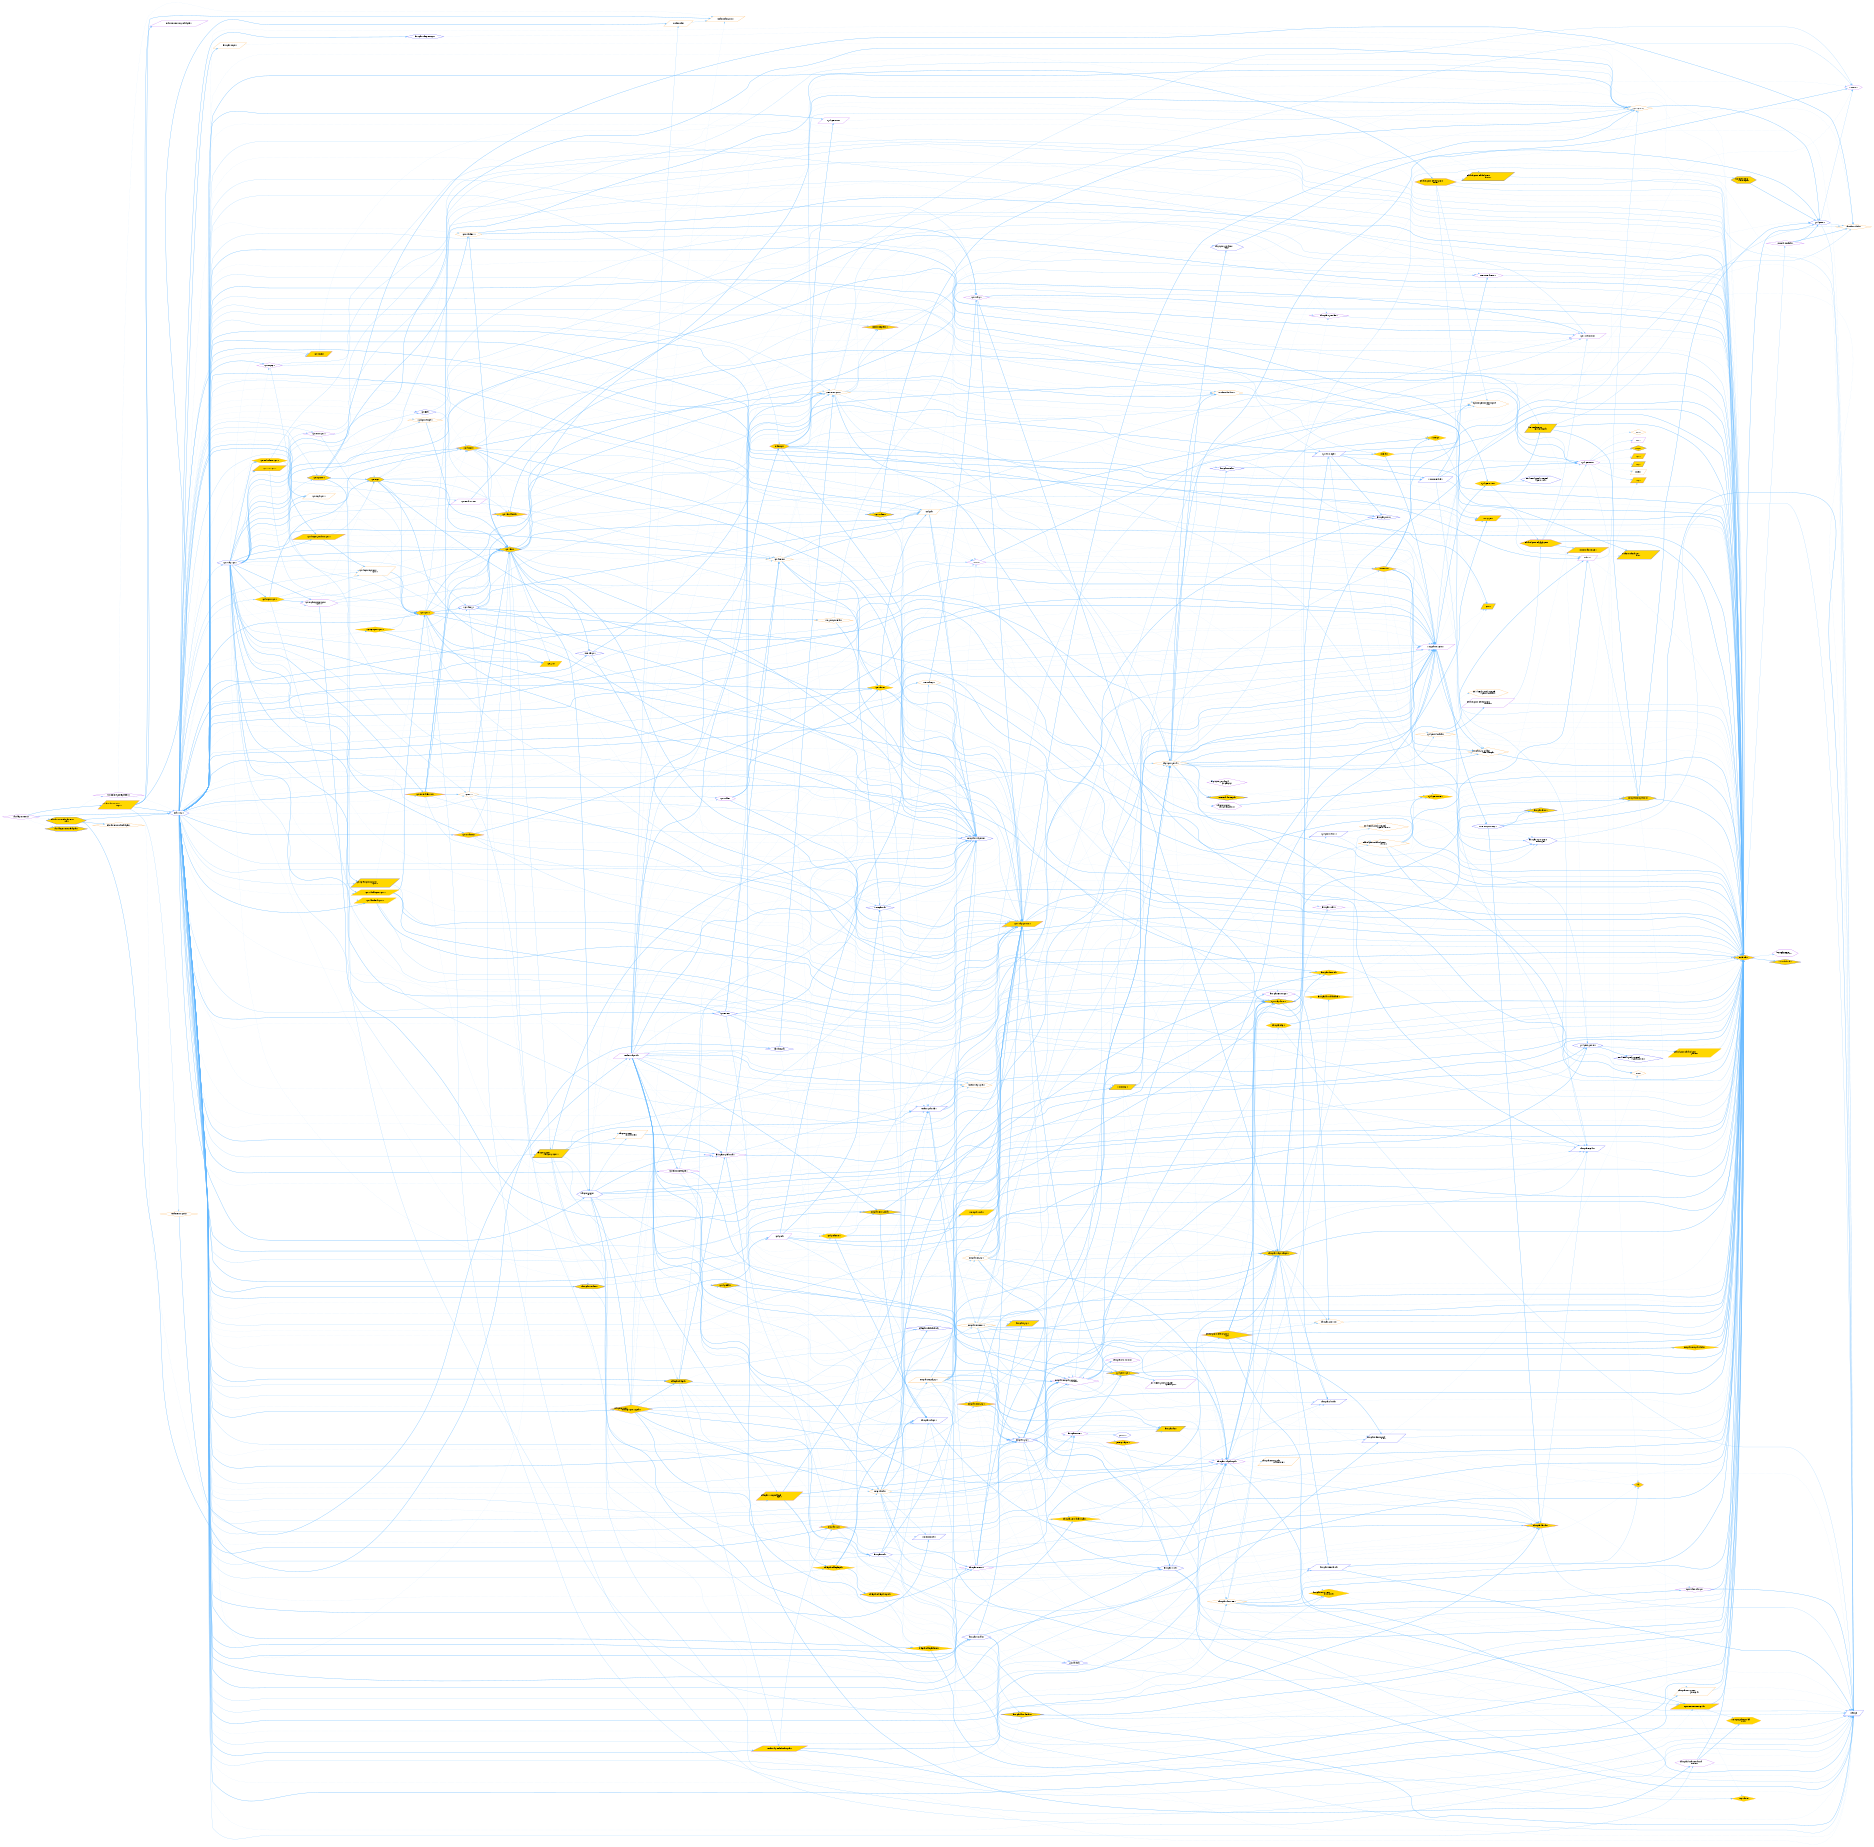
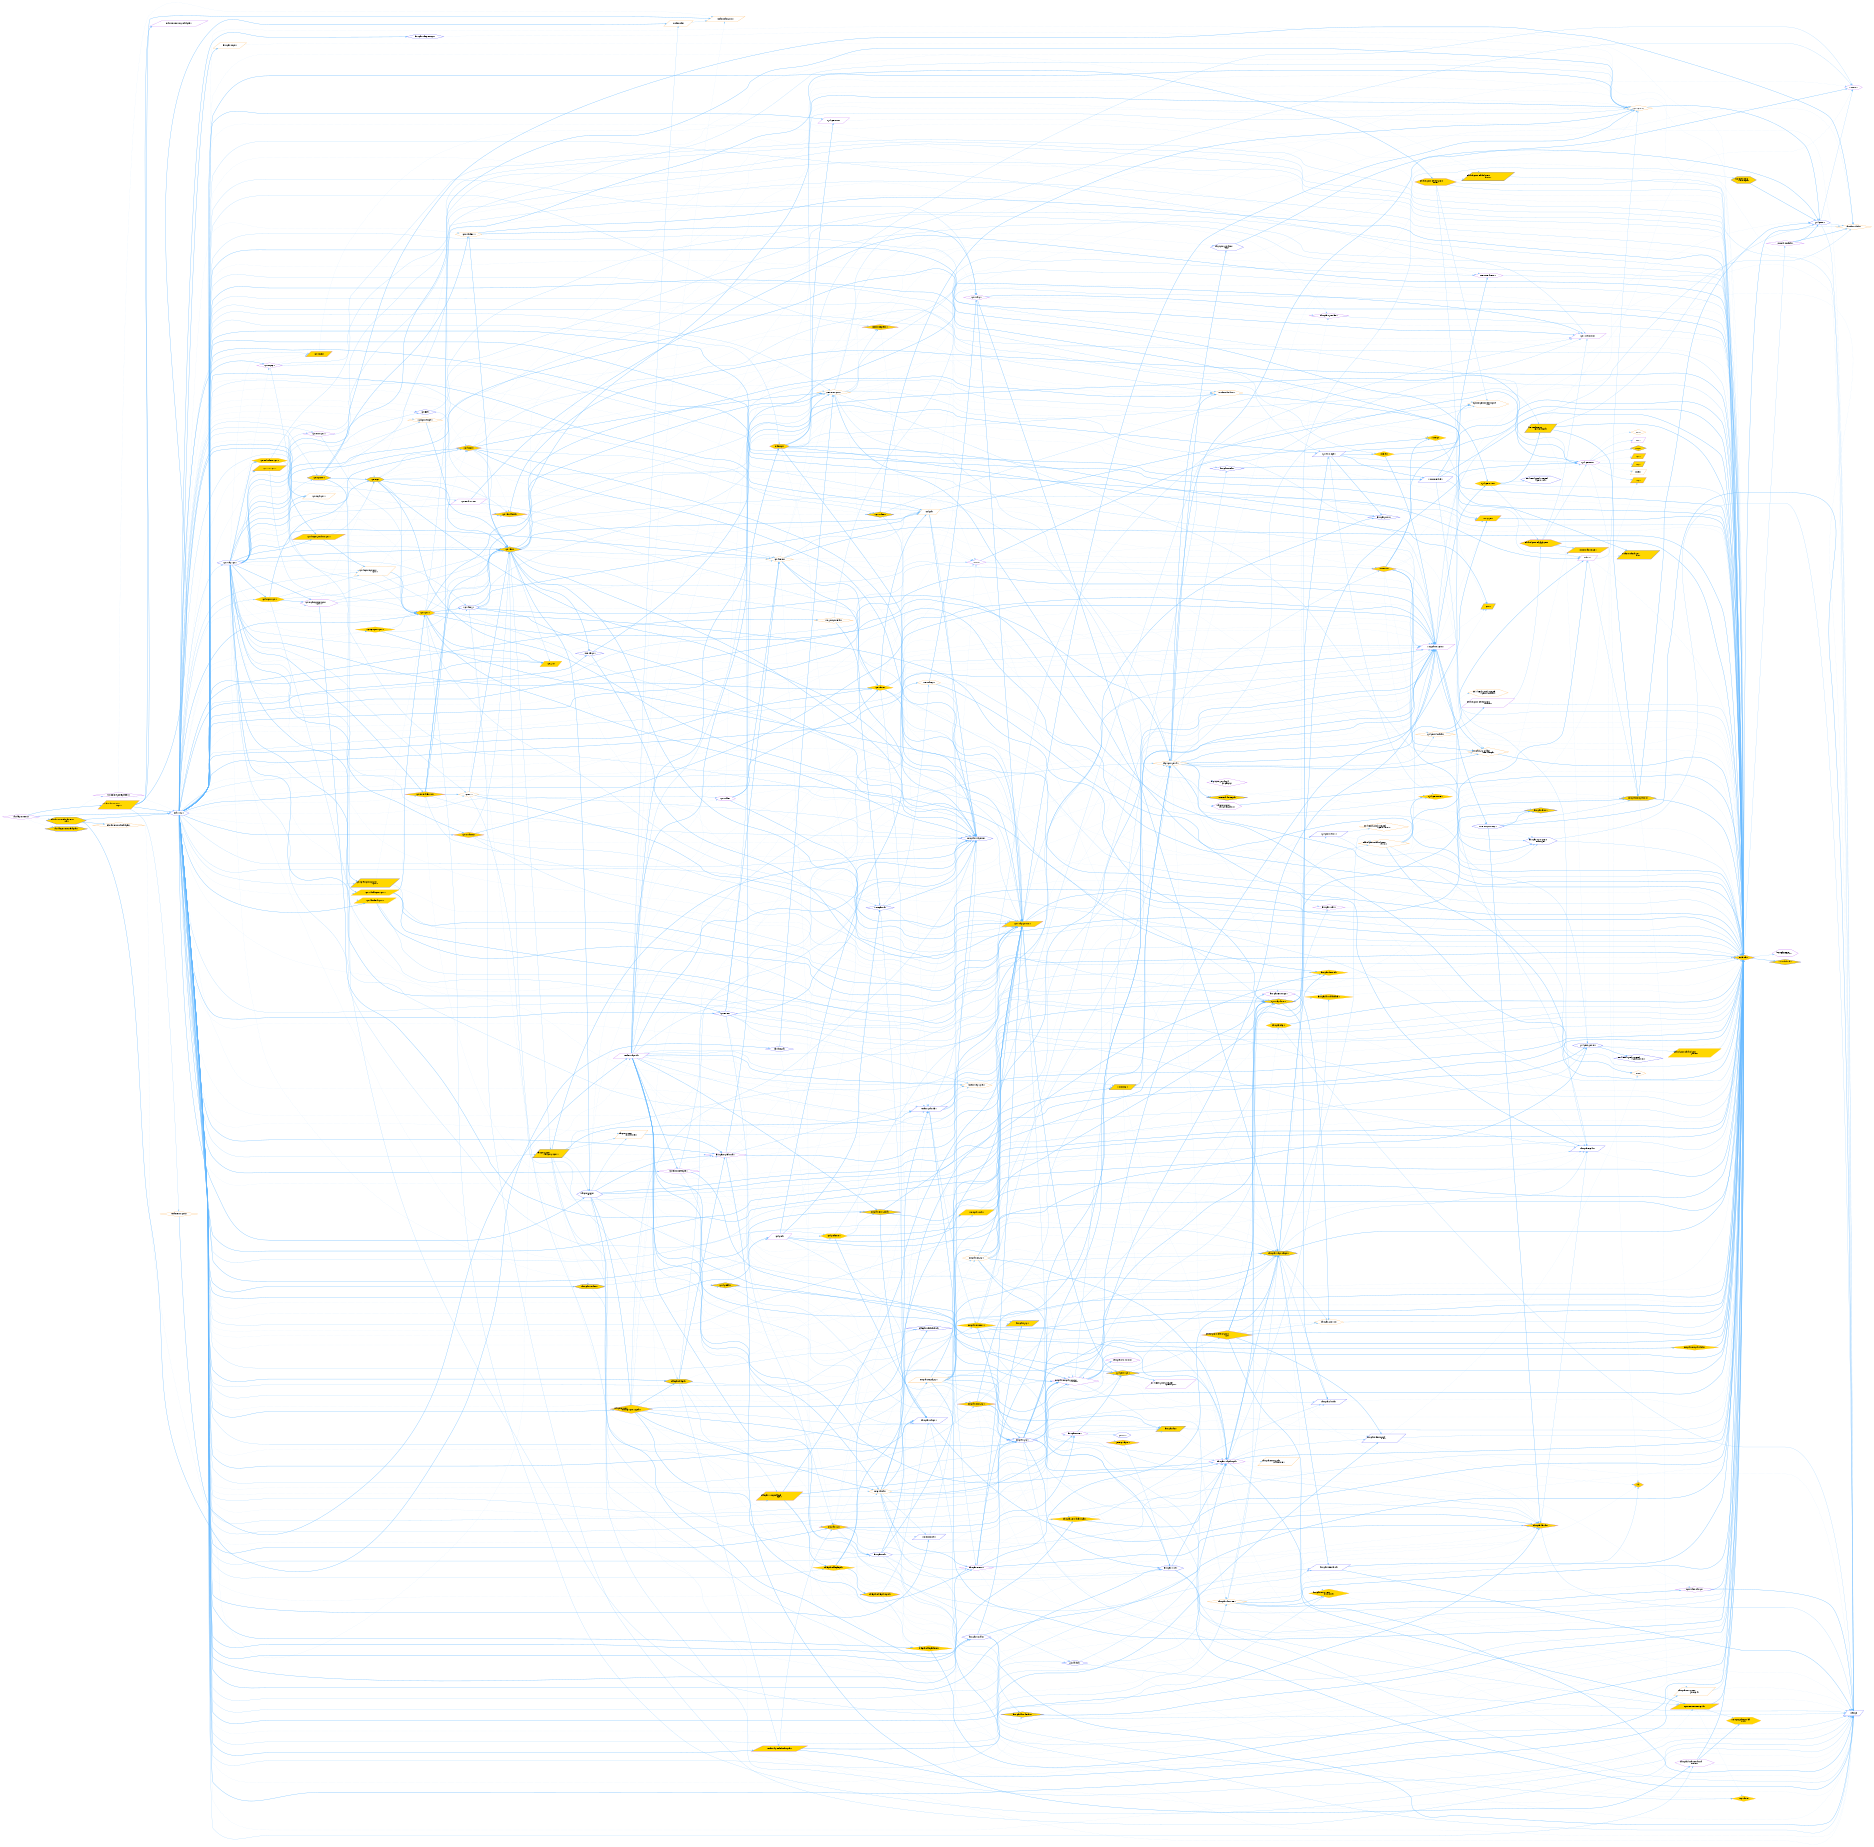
(976, 1325) -> (976, 1325)
